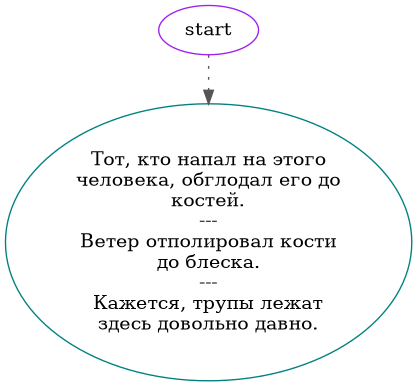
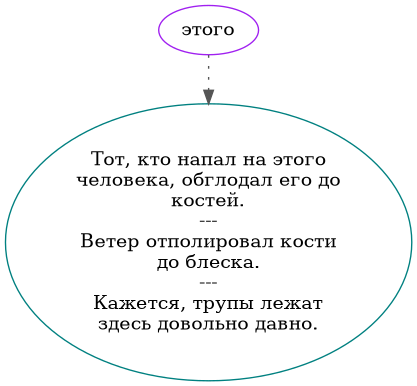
(209, 30) -> (209, 30)
